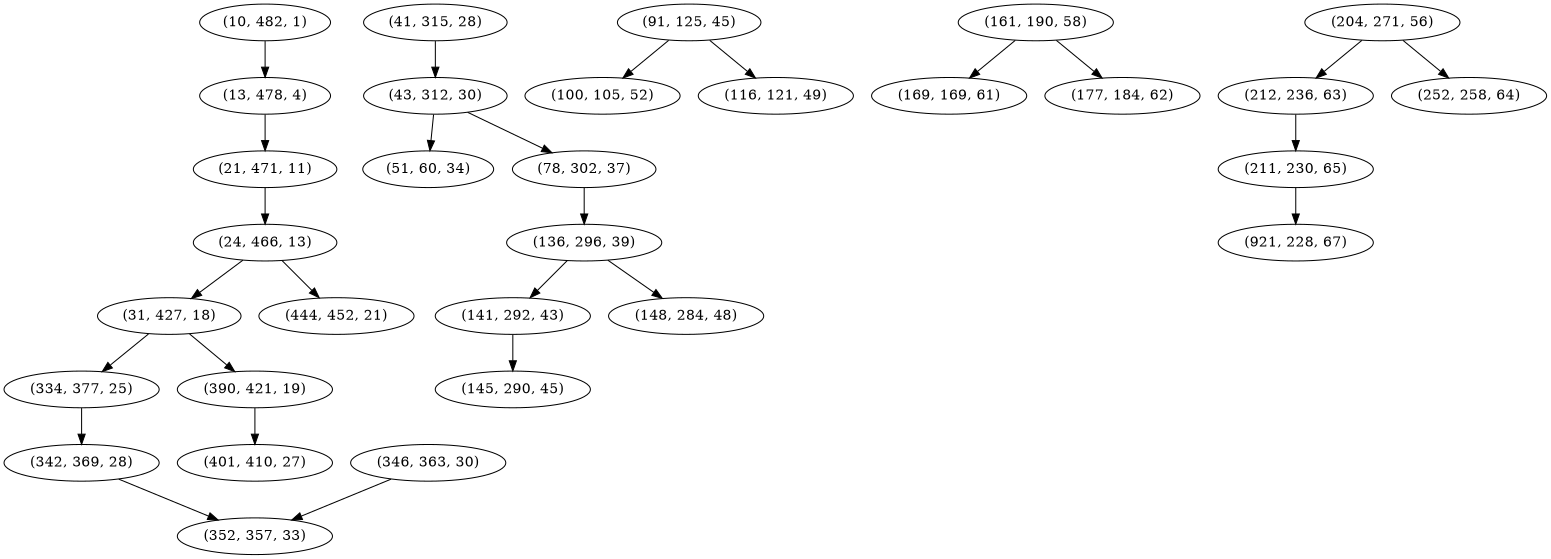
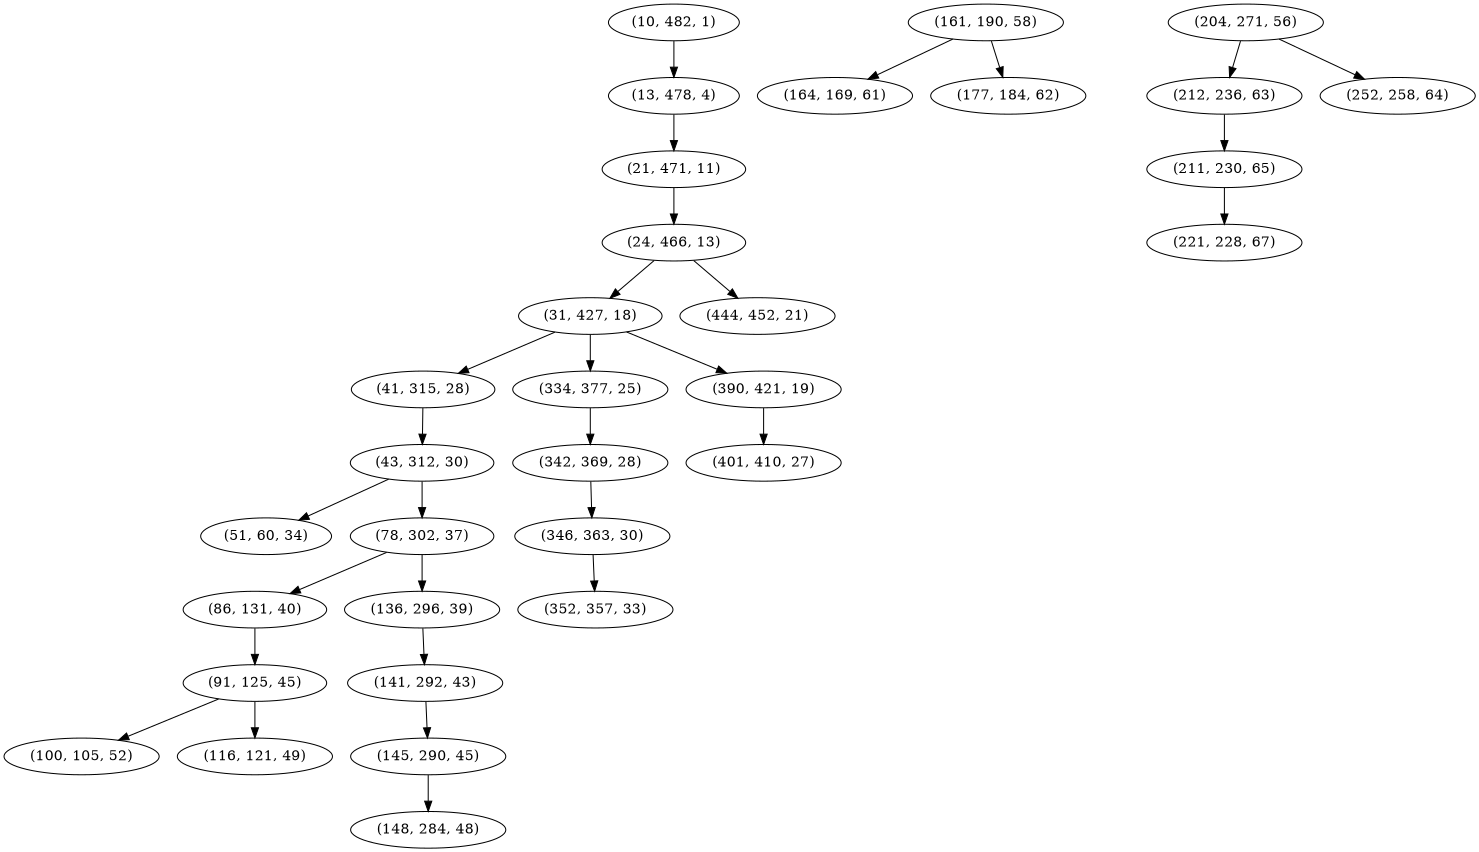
(949, 96) -> (835, 96)
(1296, 243) -> (1224, 243)
(631, 276) -> (428, 788)
none -> (511, 351)
(164, 498) -> (591, 495)
none -> (255, 610)
